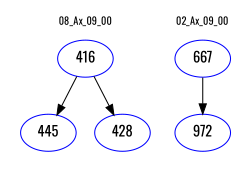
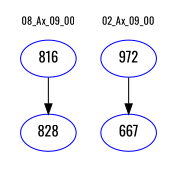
(85, 59) -> (48, 59)
(203, 91) -> (129, 91)
(48, 133) -> none
(122, 133) -> (48, 133)
